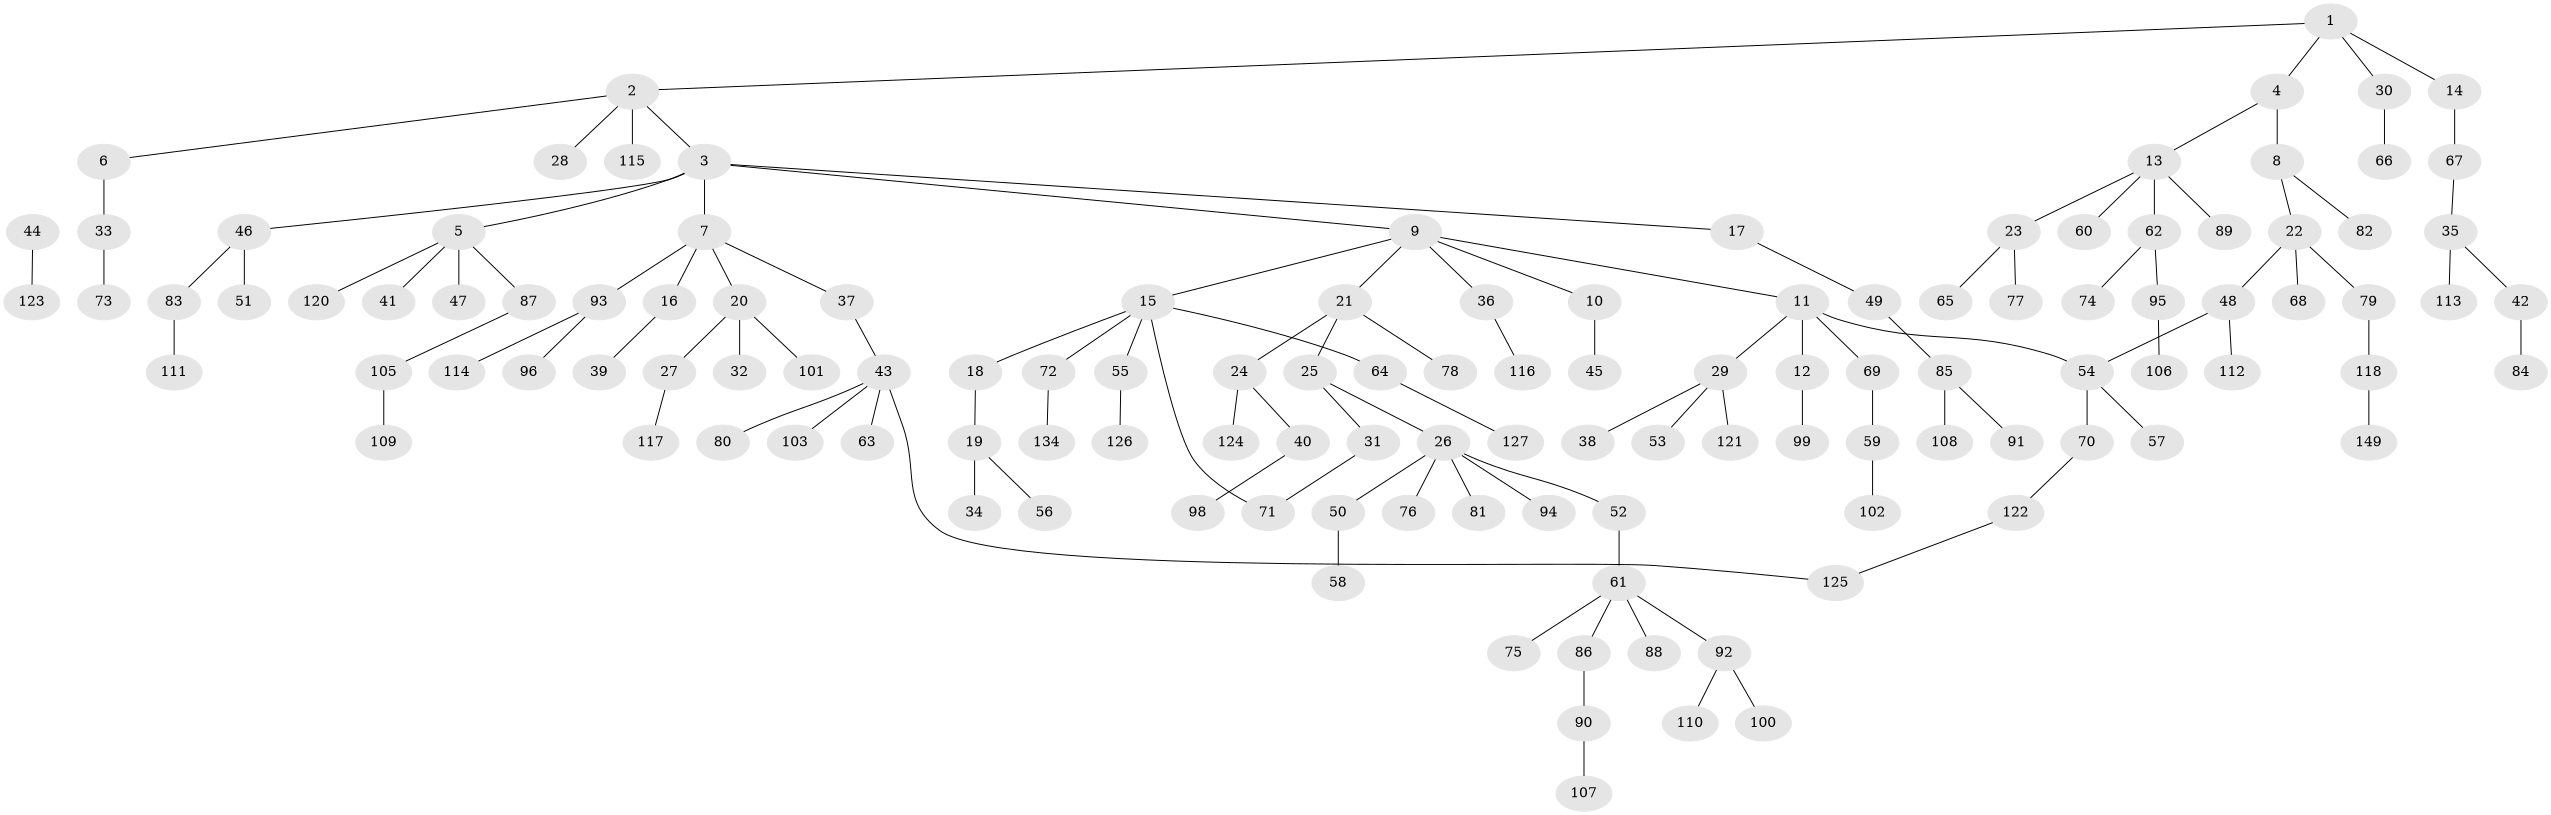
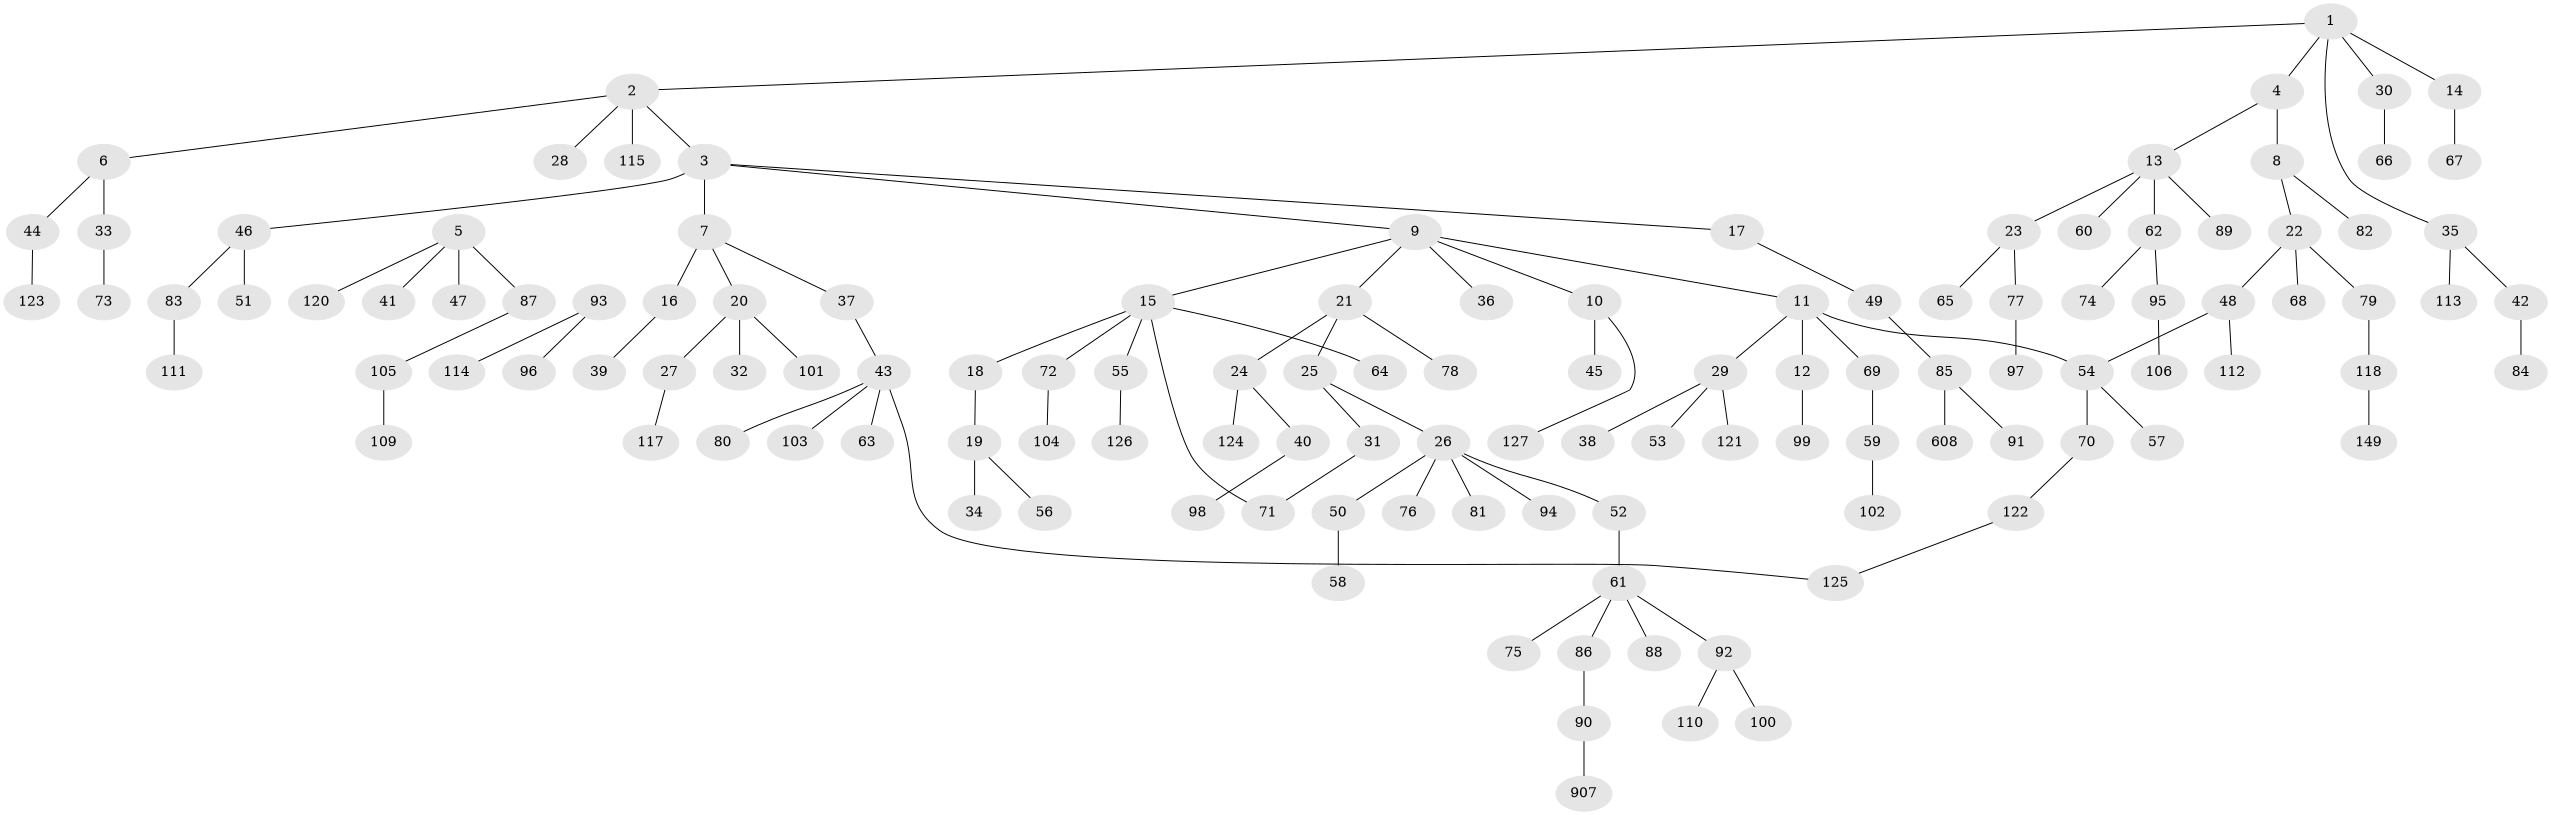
none -> (68, 197)
(2453, 197) -> (2337, 155)
(585, 204) -> none
(652, 267) -> none
(1523, 372) -> none
none -> (2016, 372)
(1447, 407) -> (1621, 394)
(1047, 443) -> (1047, 443)
(1945, 443) -> (1945, 443)
(1584, 794) -> (1584, 794)
